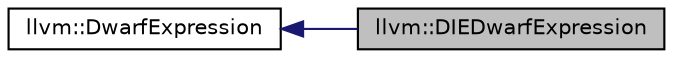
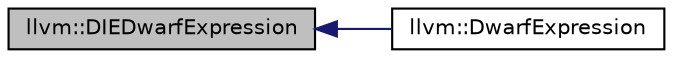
(330, 29) -> (364, 29)
